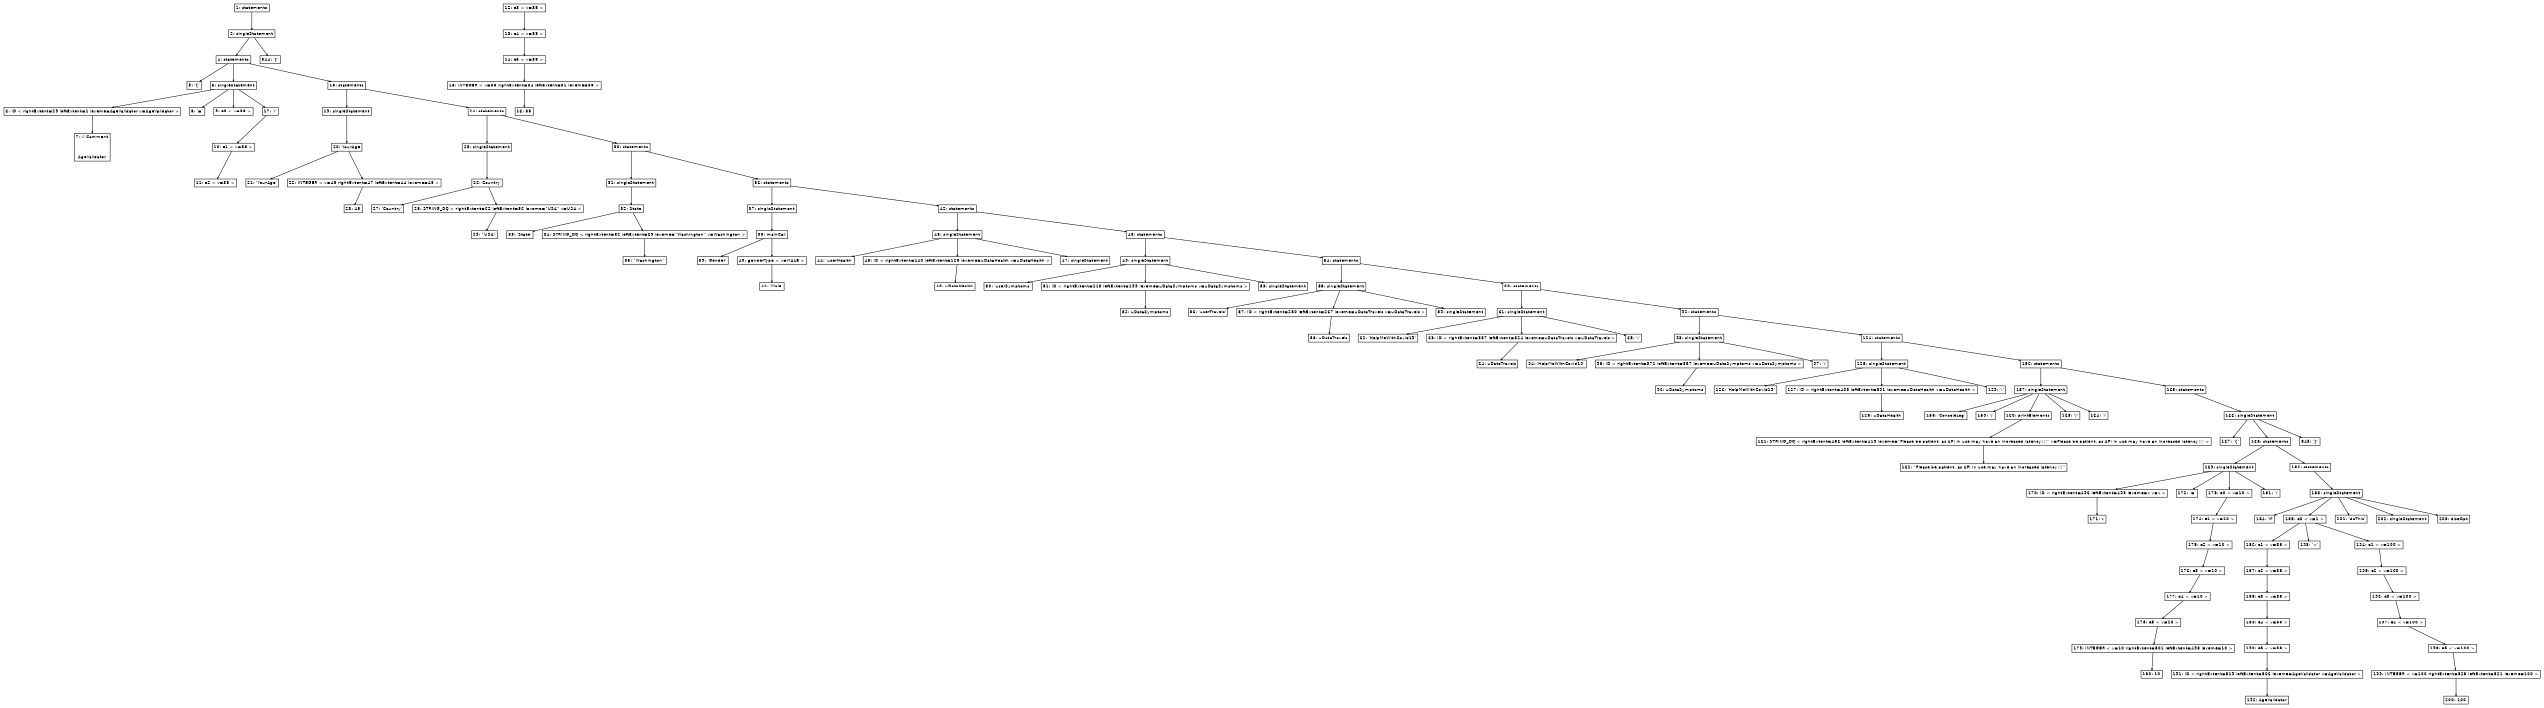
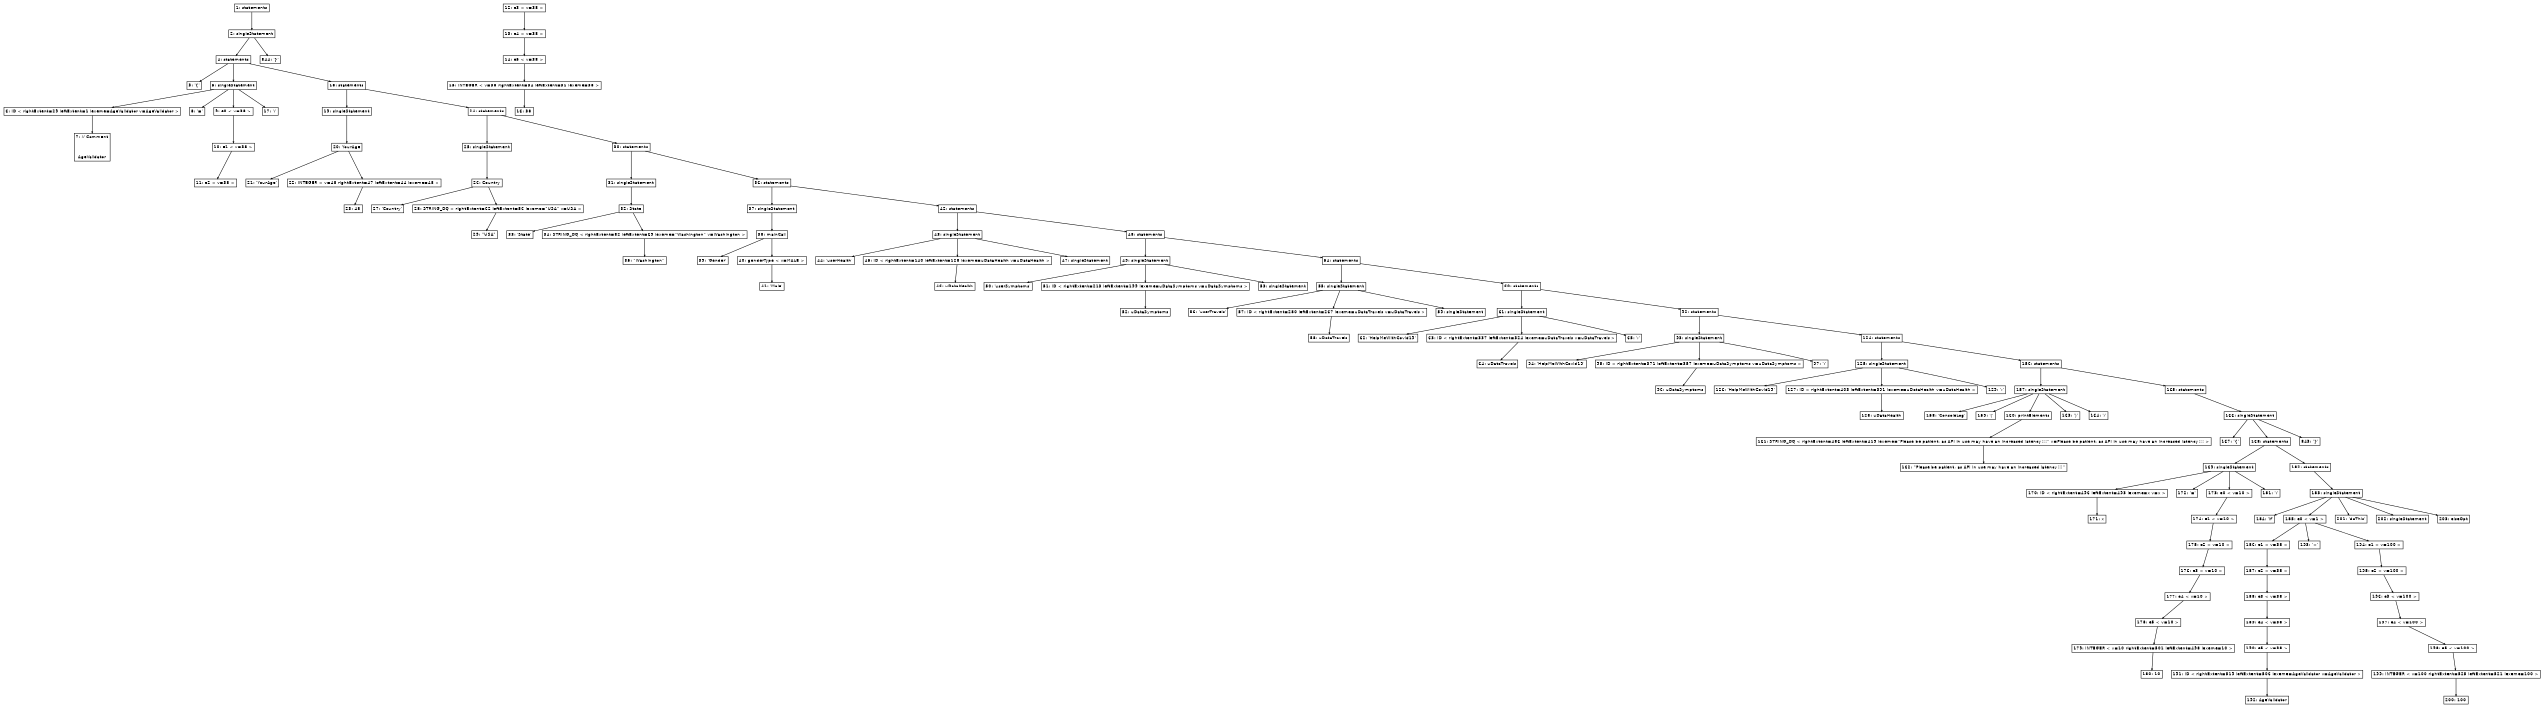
(252, 129) -> (233, 129)
